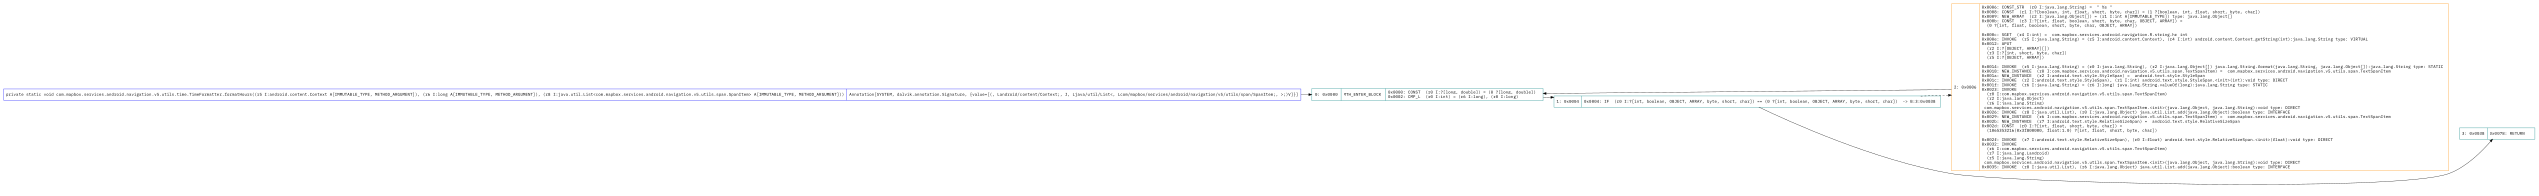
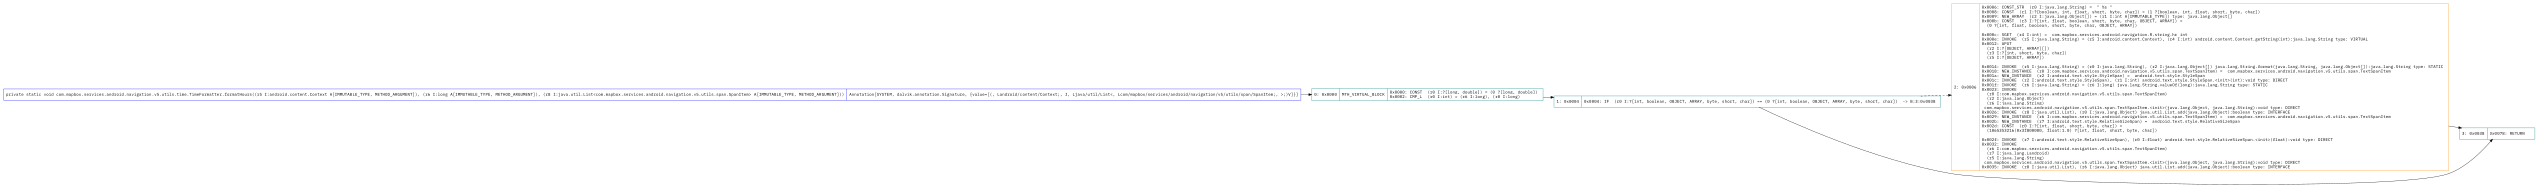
(1749, 92) -> (2454, 127)
(1362, 94) -> (1363, 94)
